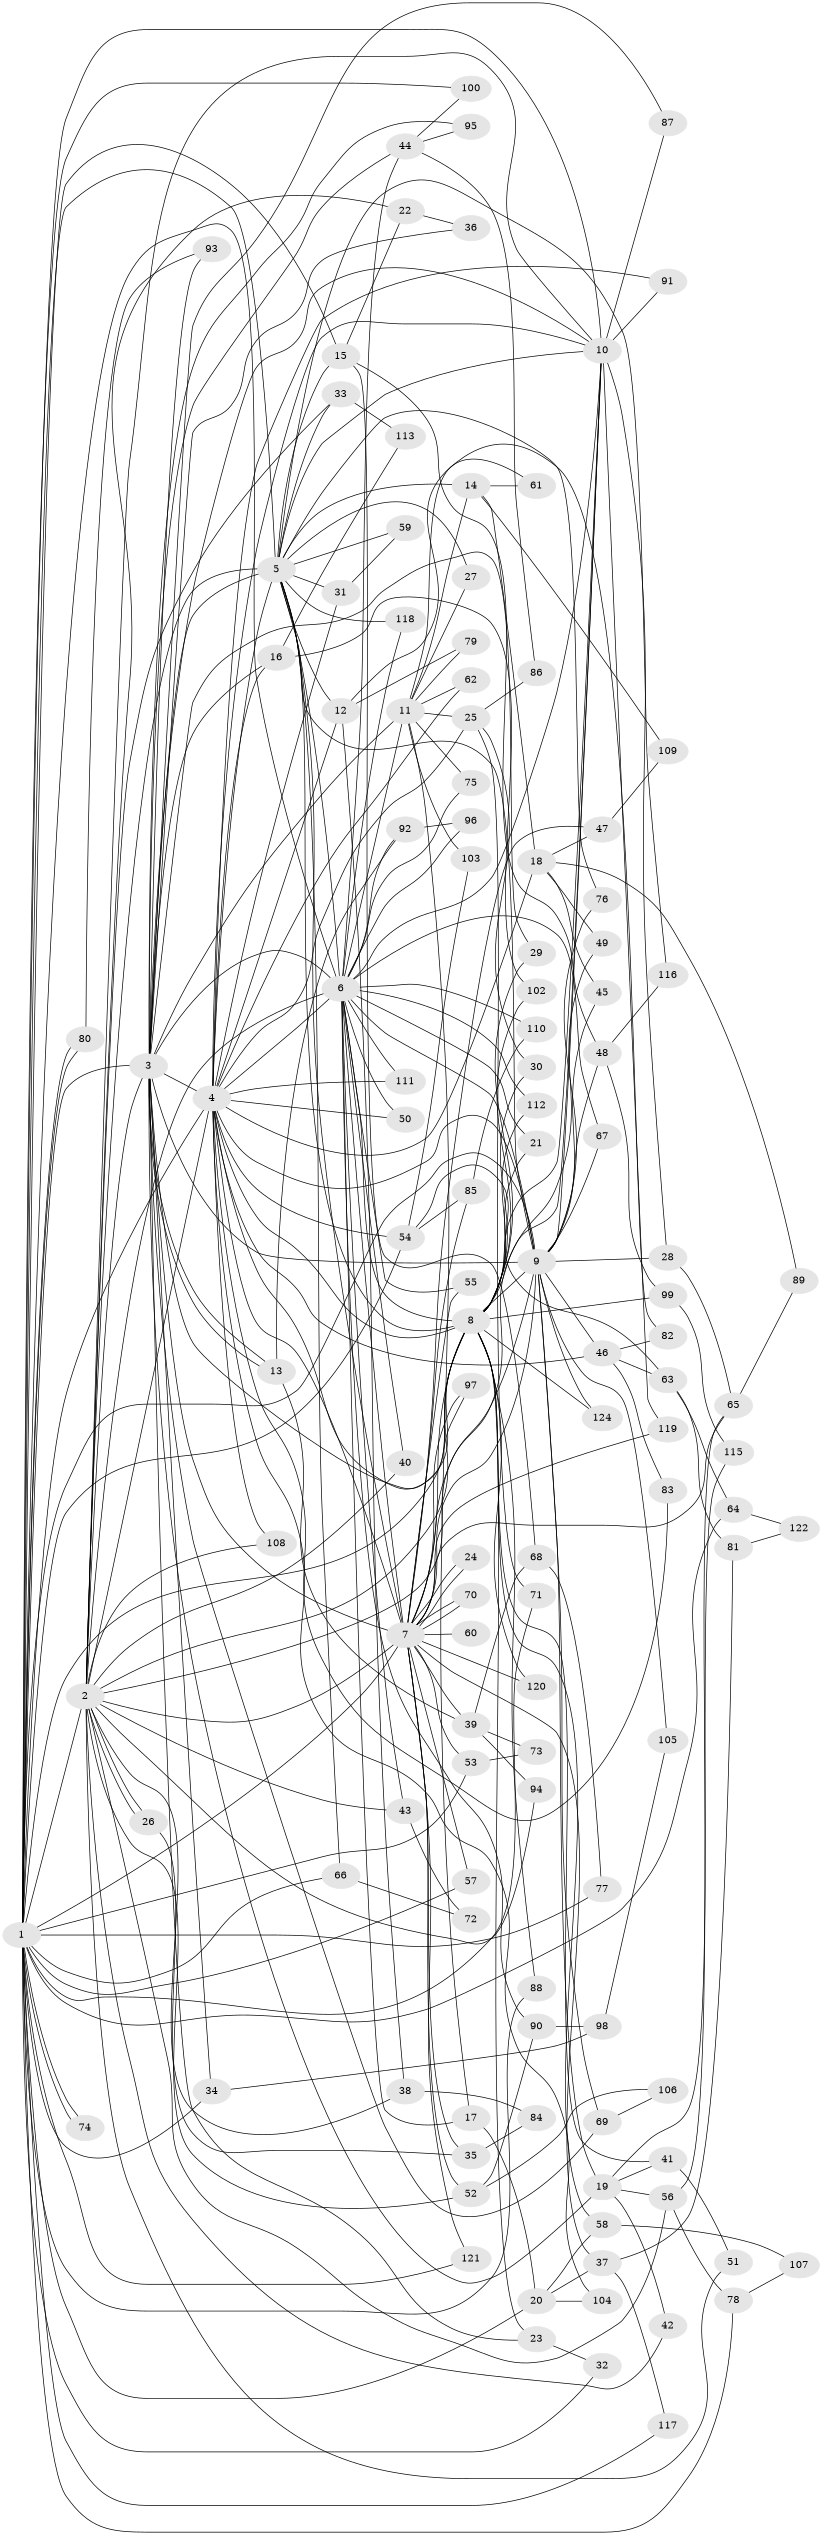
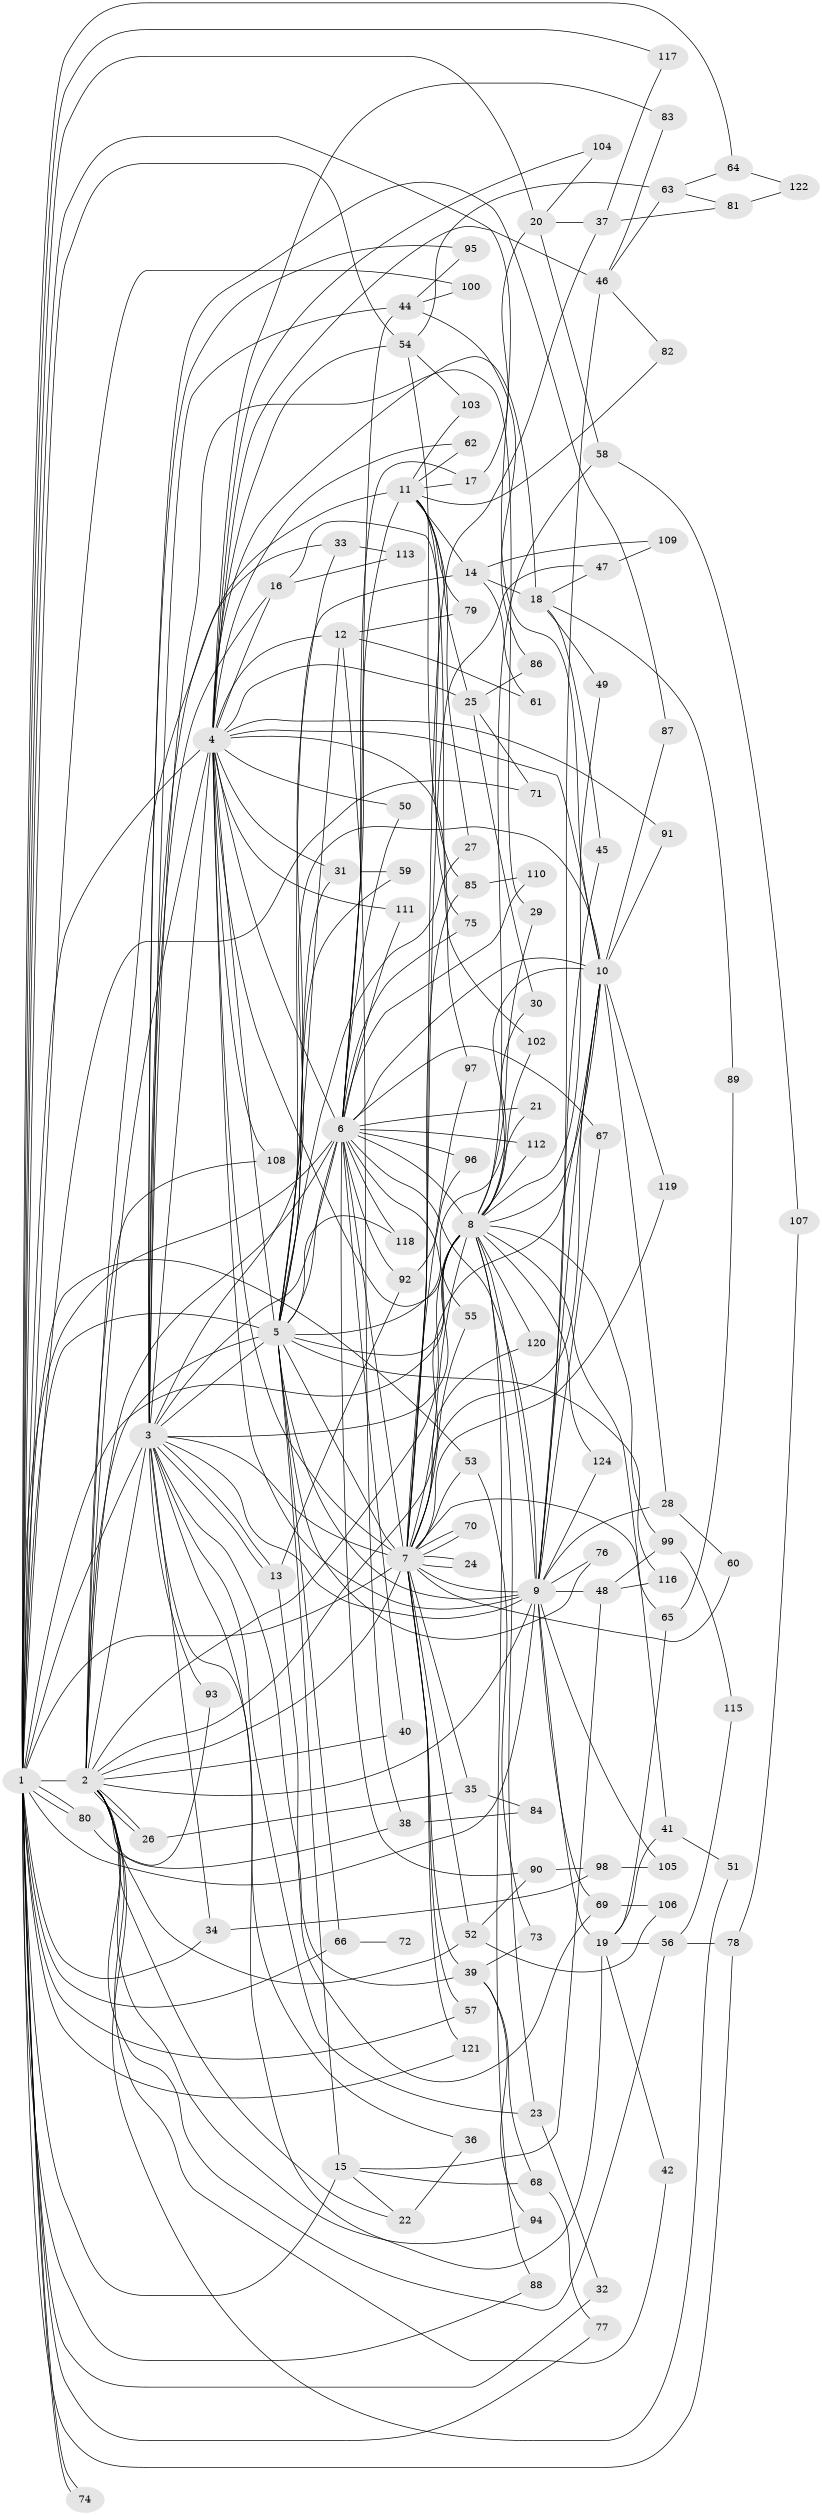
(712, 1327) -> (701, 1534)
(405, 1811) -> none
